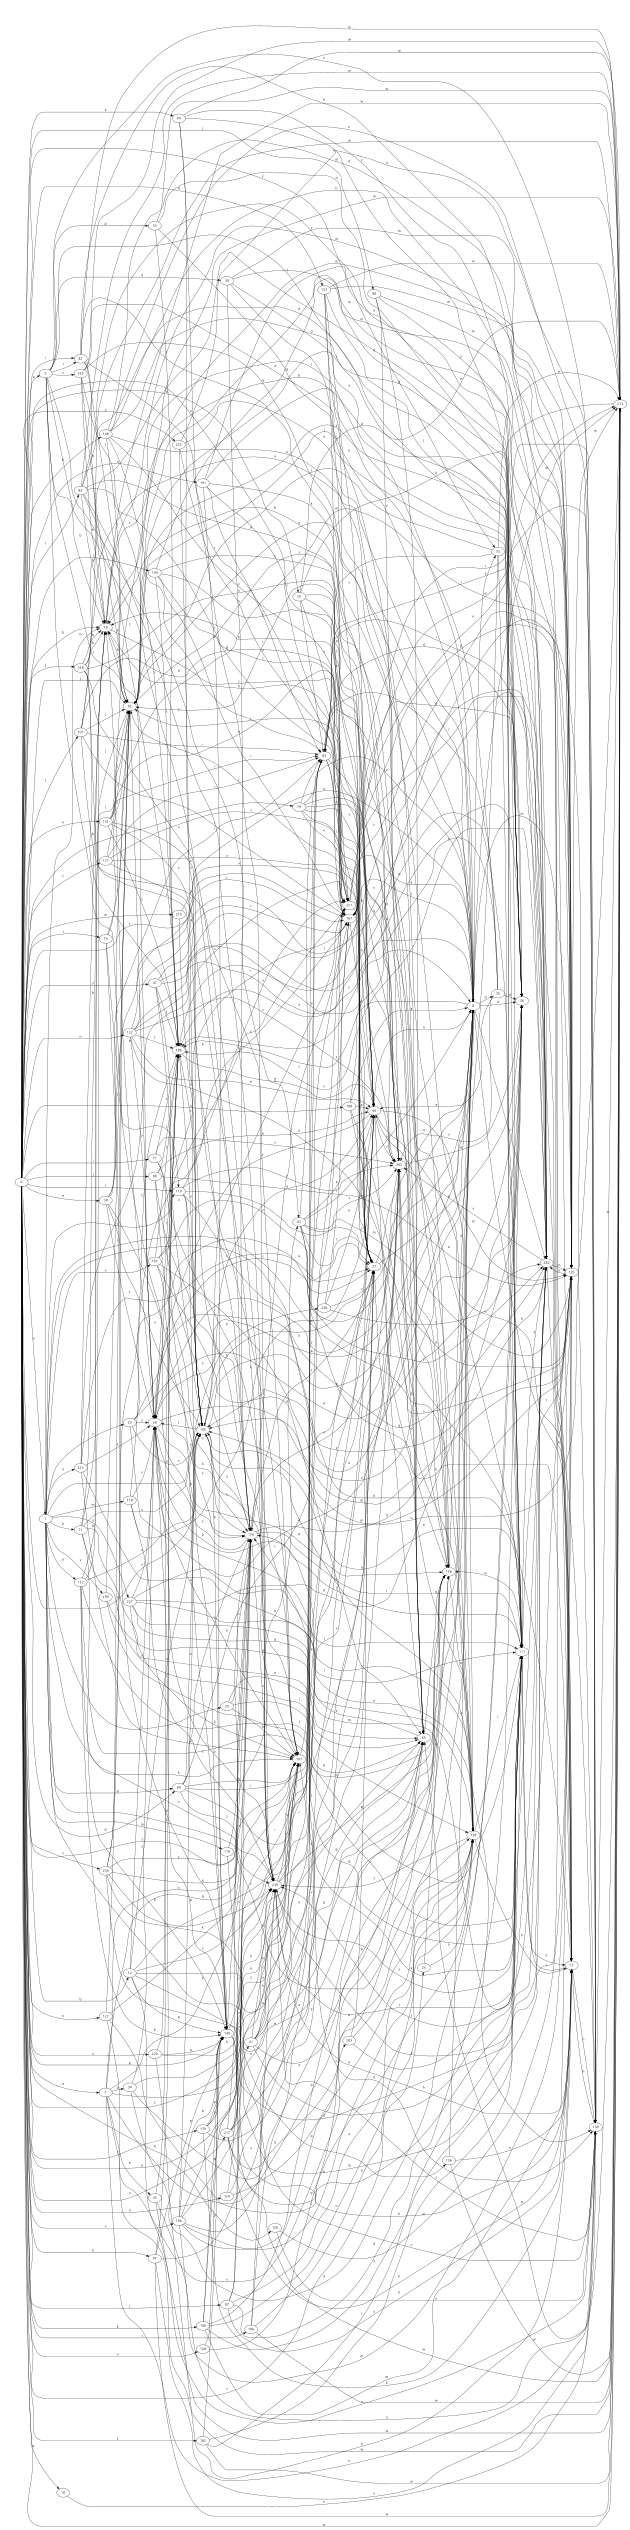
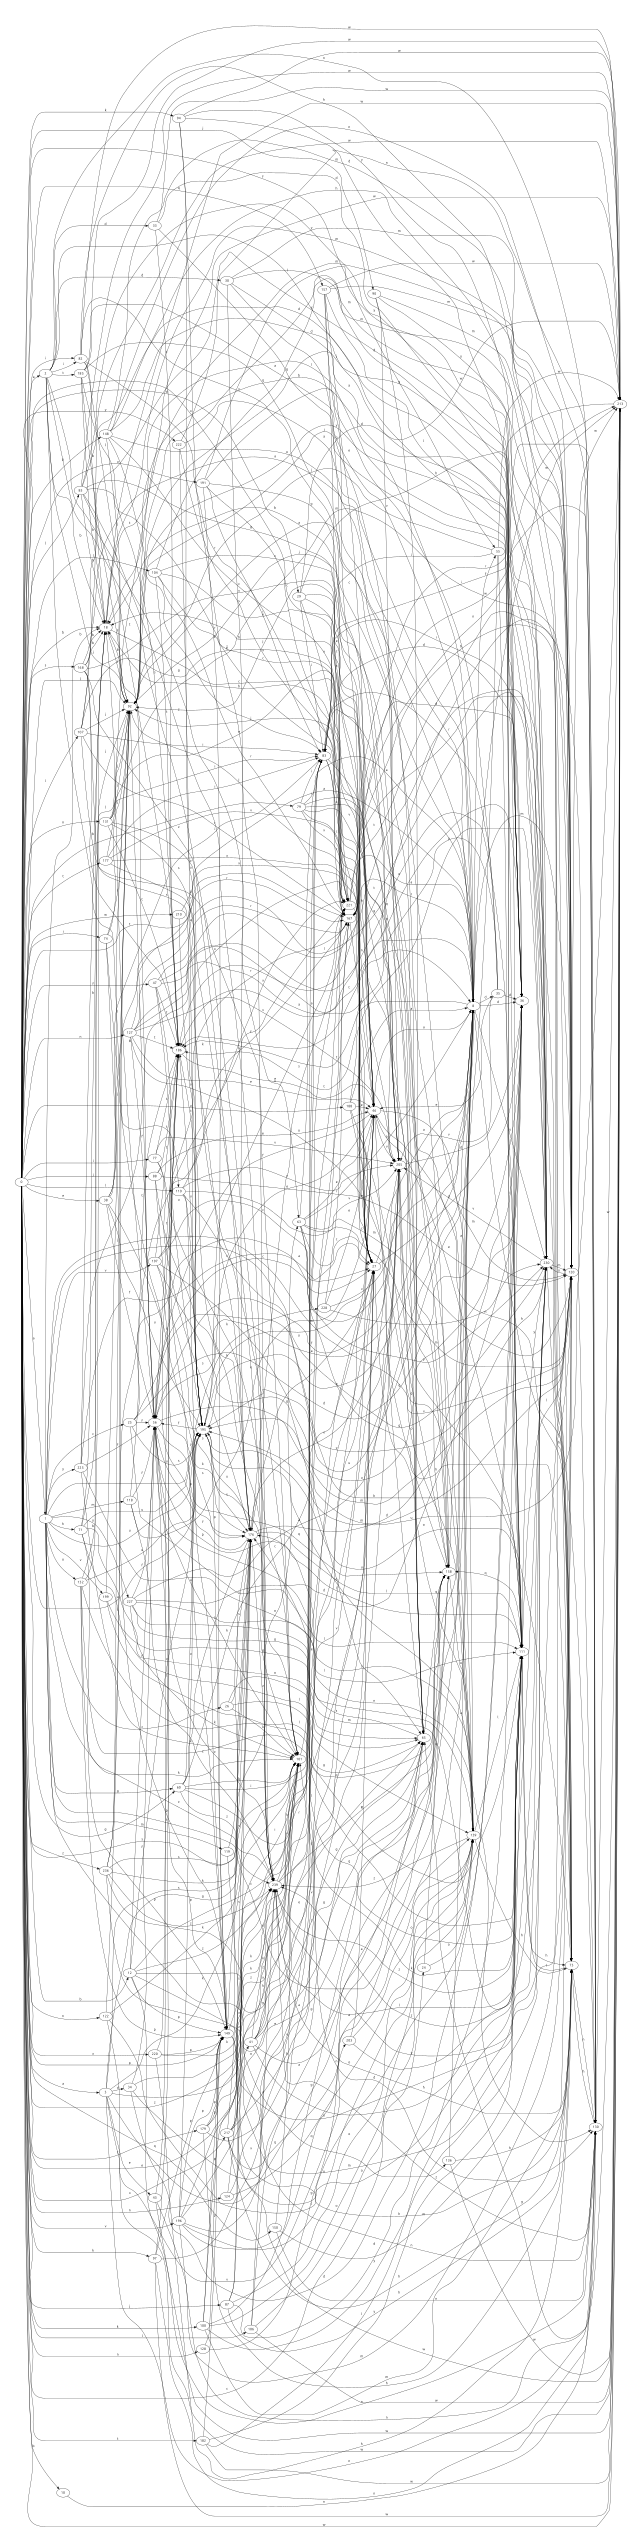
(312, 504) -> (312, 504)
(50, 1307) -> (143, 1527)
none -> (289, 2041)
